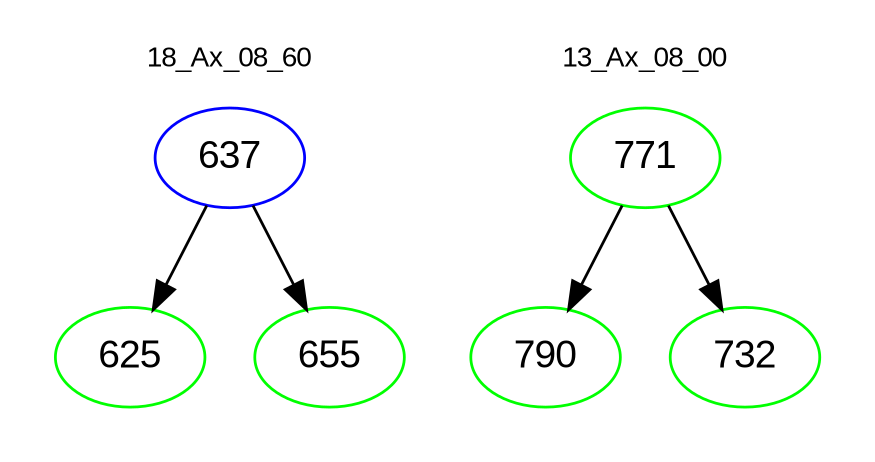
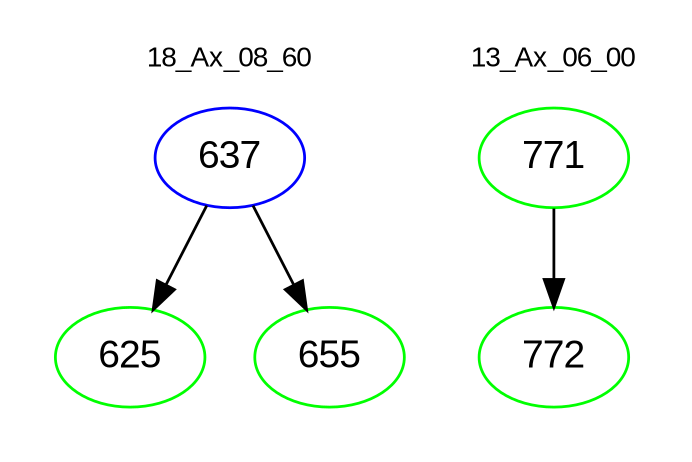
(645, 60) -> (554, 60)
(546, 357) -> none
(745, 357) -> (554, 357)
